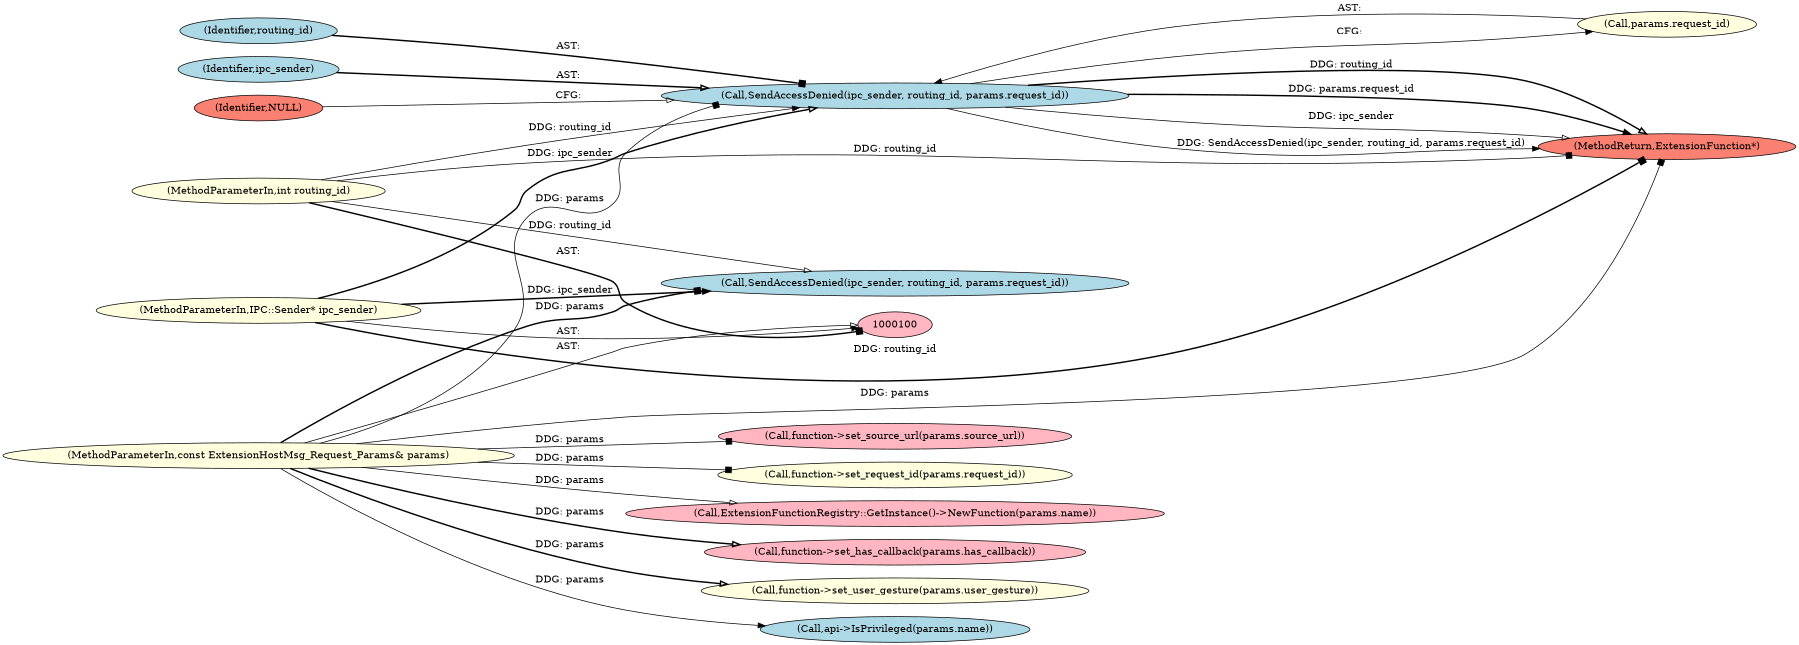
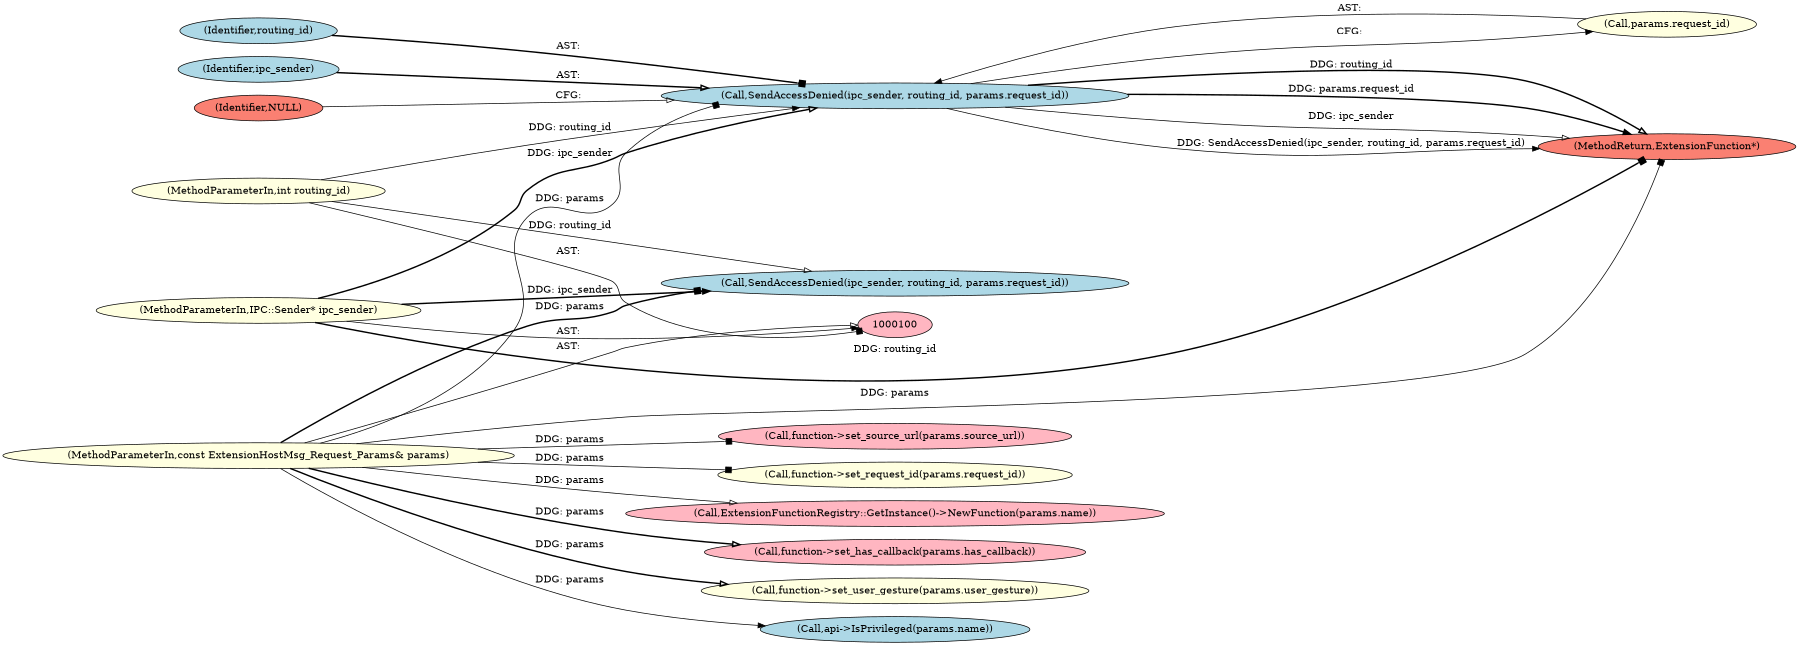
(950, 157) -> none
(588, 273) -> (588, 273)
